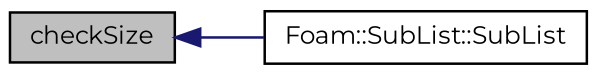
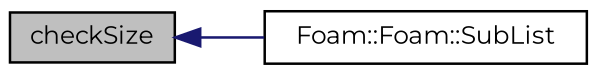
(426, 37) -> (426, 37)
